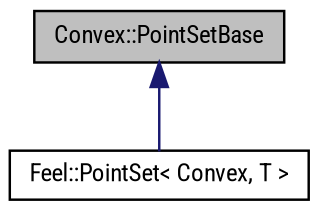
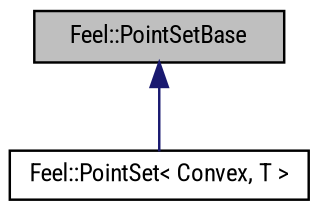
(159, 37) -> (159, 37)
